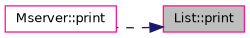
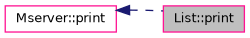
(133, 28) -> (146, 10)
